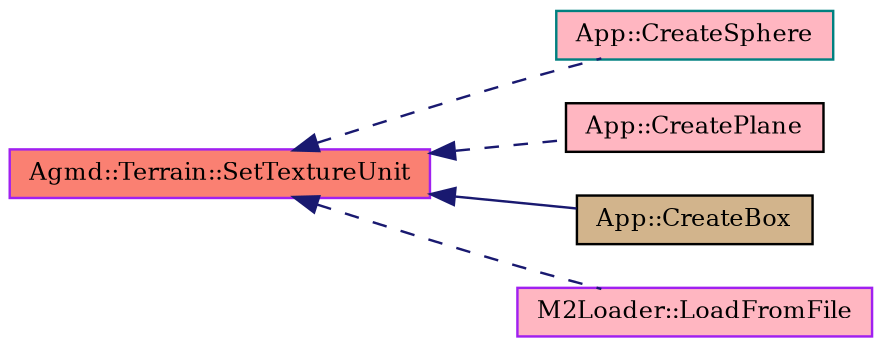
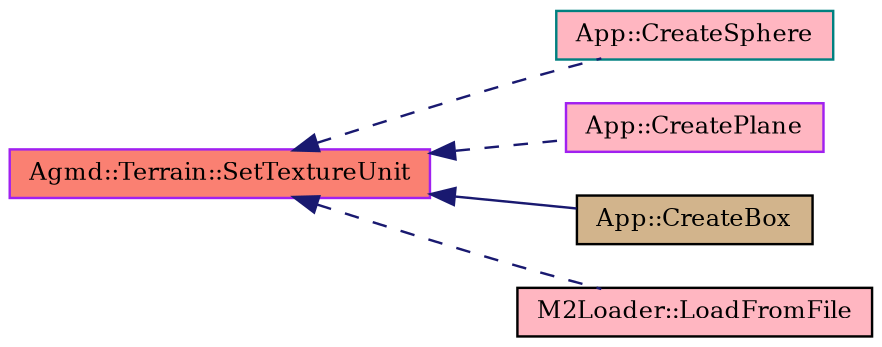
(695, 128) -> (695, 128)
(695, 312) -> (695, 312)
